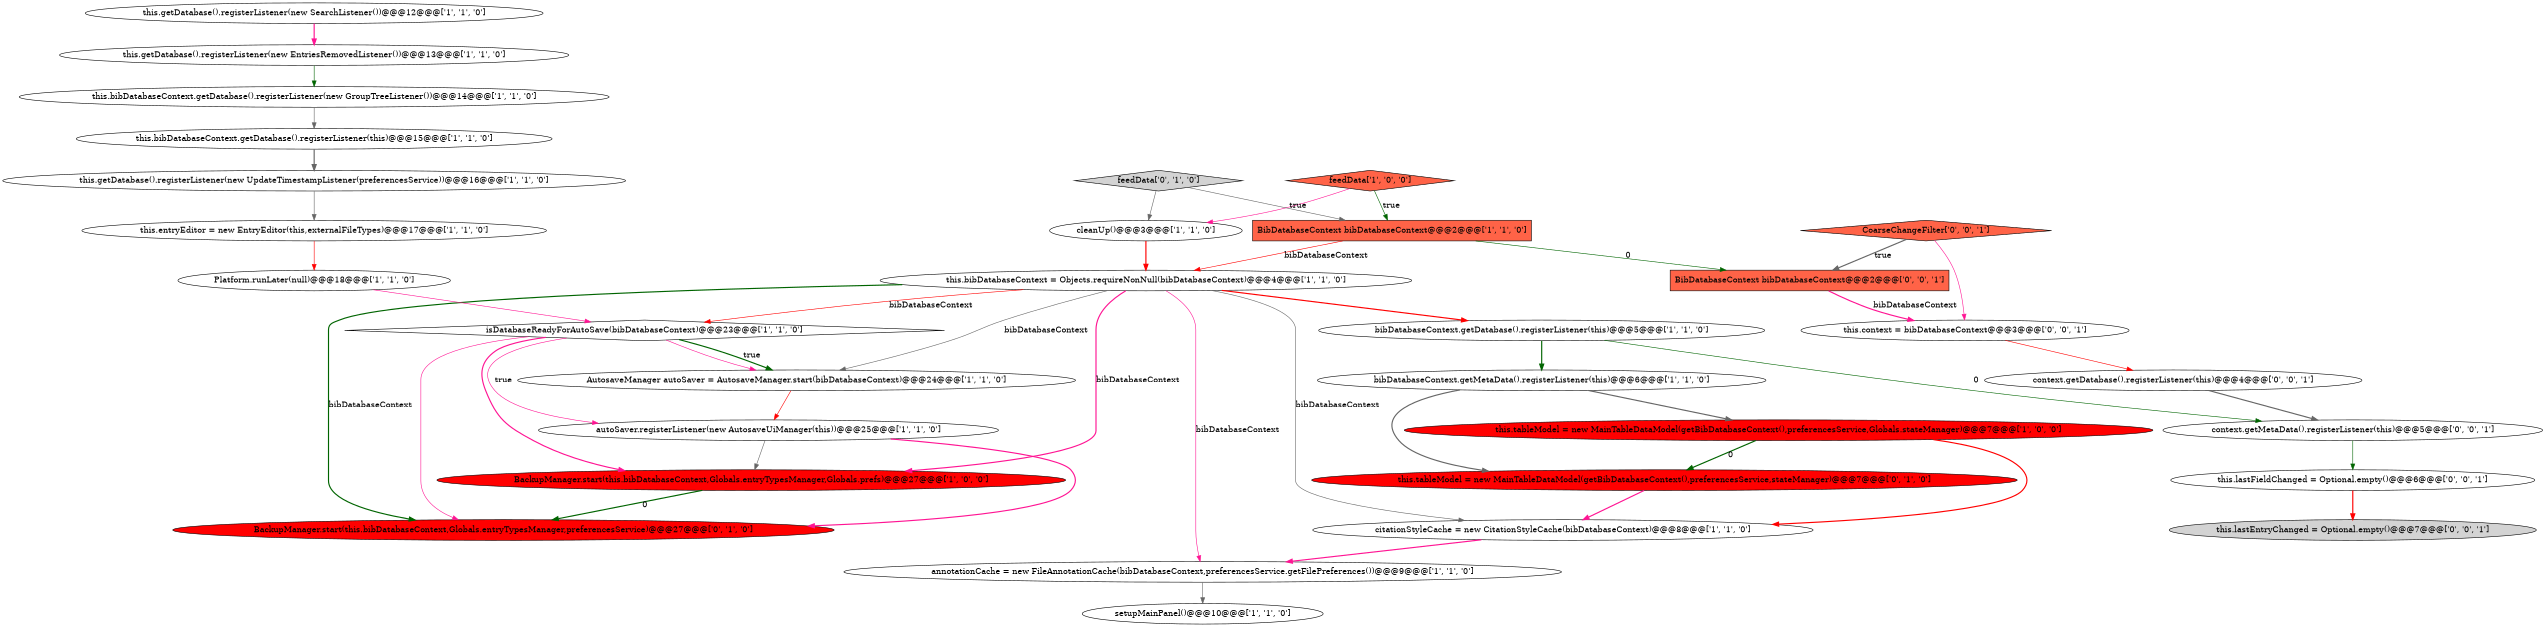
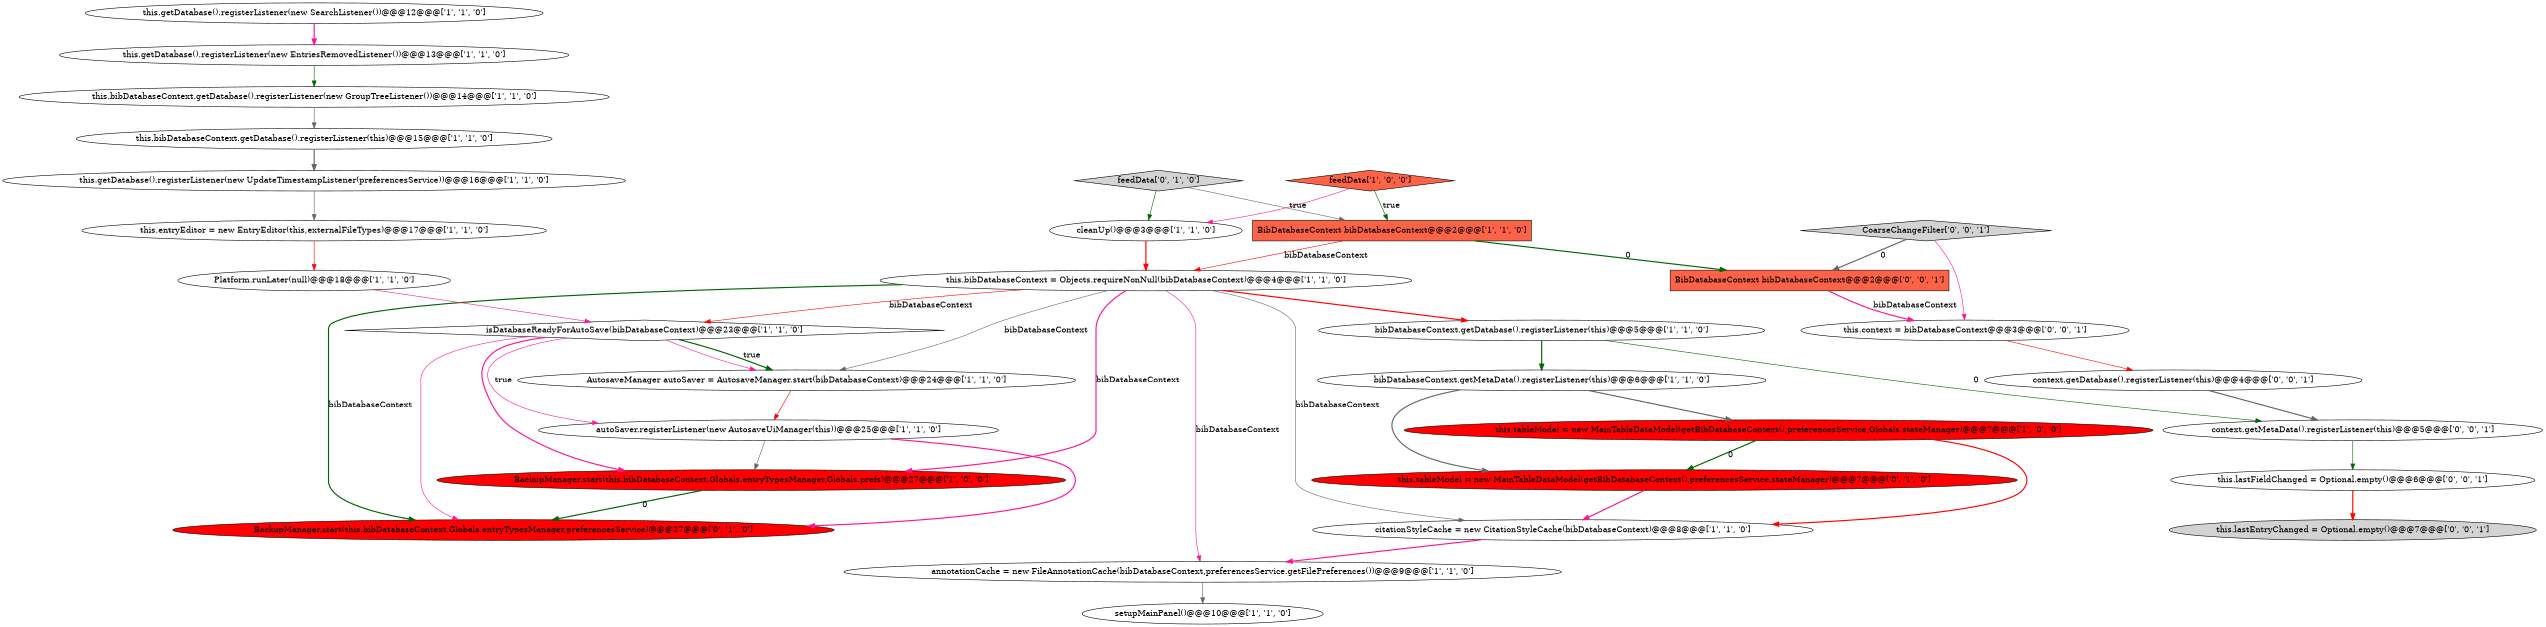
(1153, 203) -> (1153, 203)
(1926, 231) -> (1926, 231)
(1598, 255) -> (1598, 255)
(1883, 256) -> (1883, 256)
